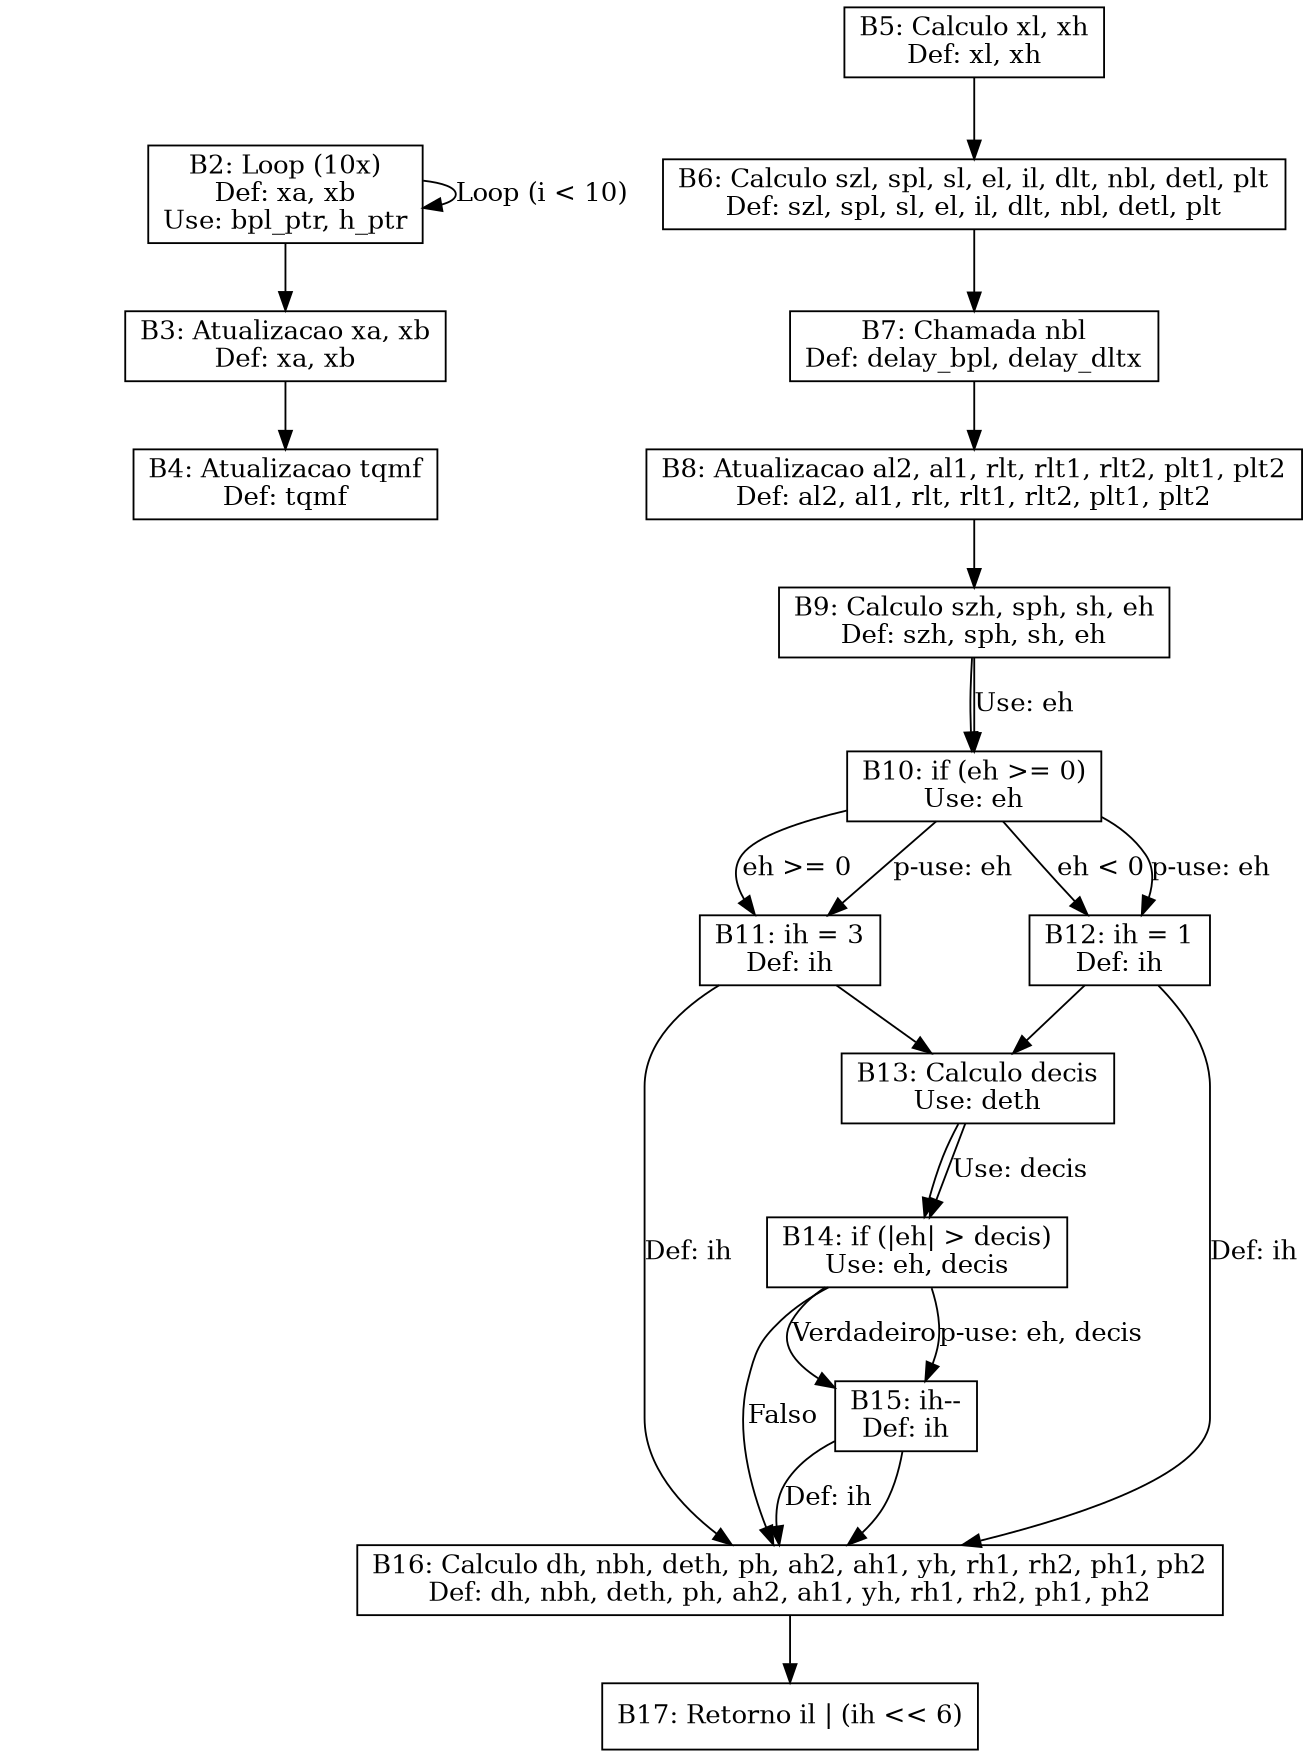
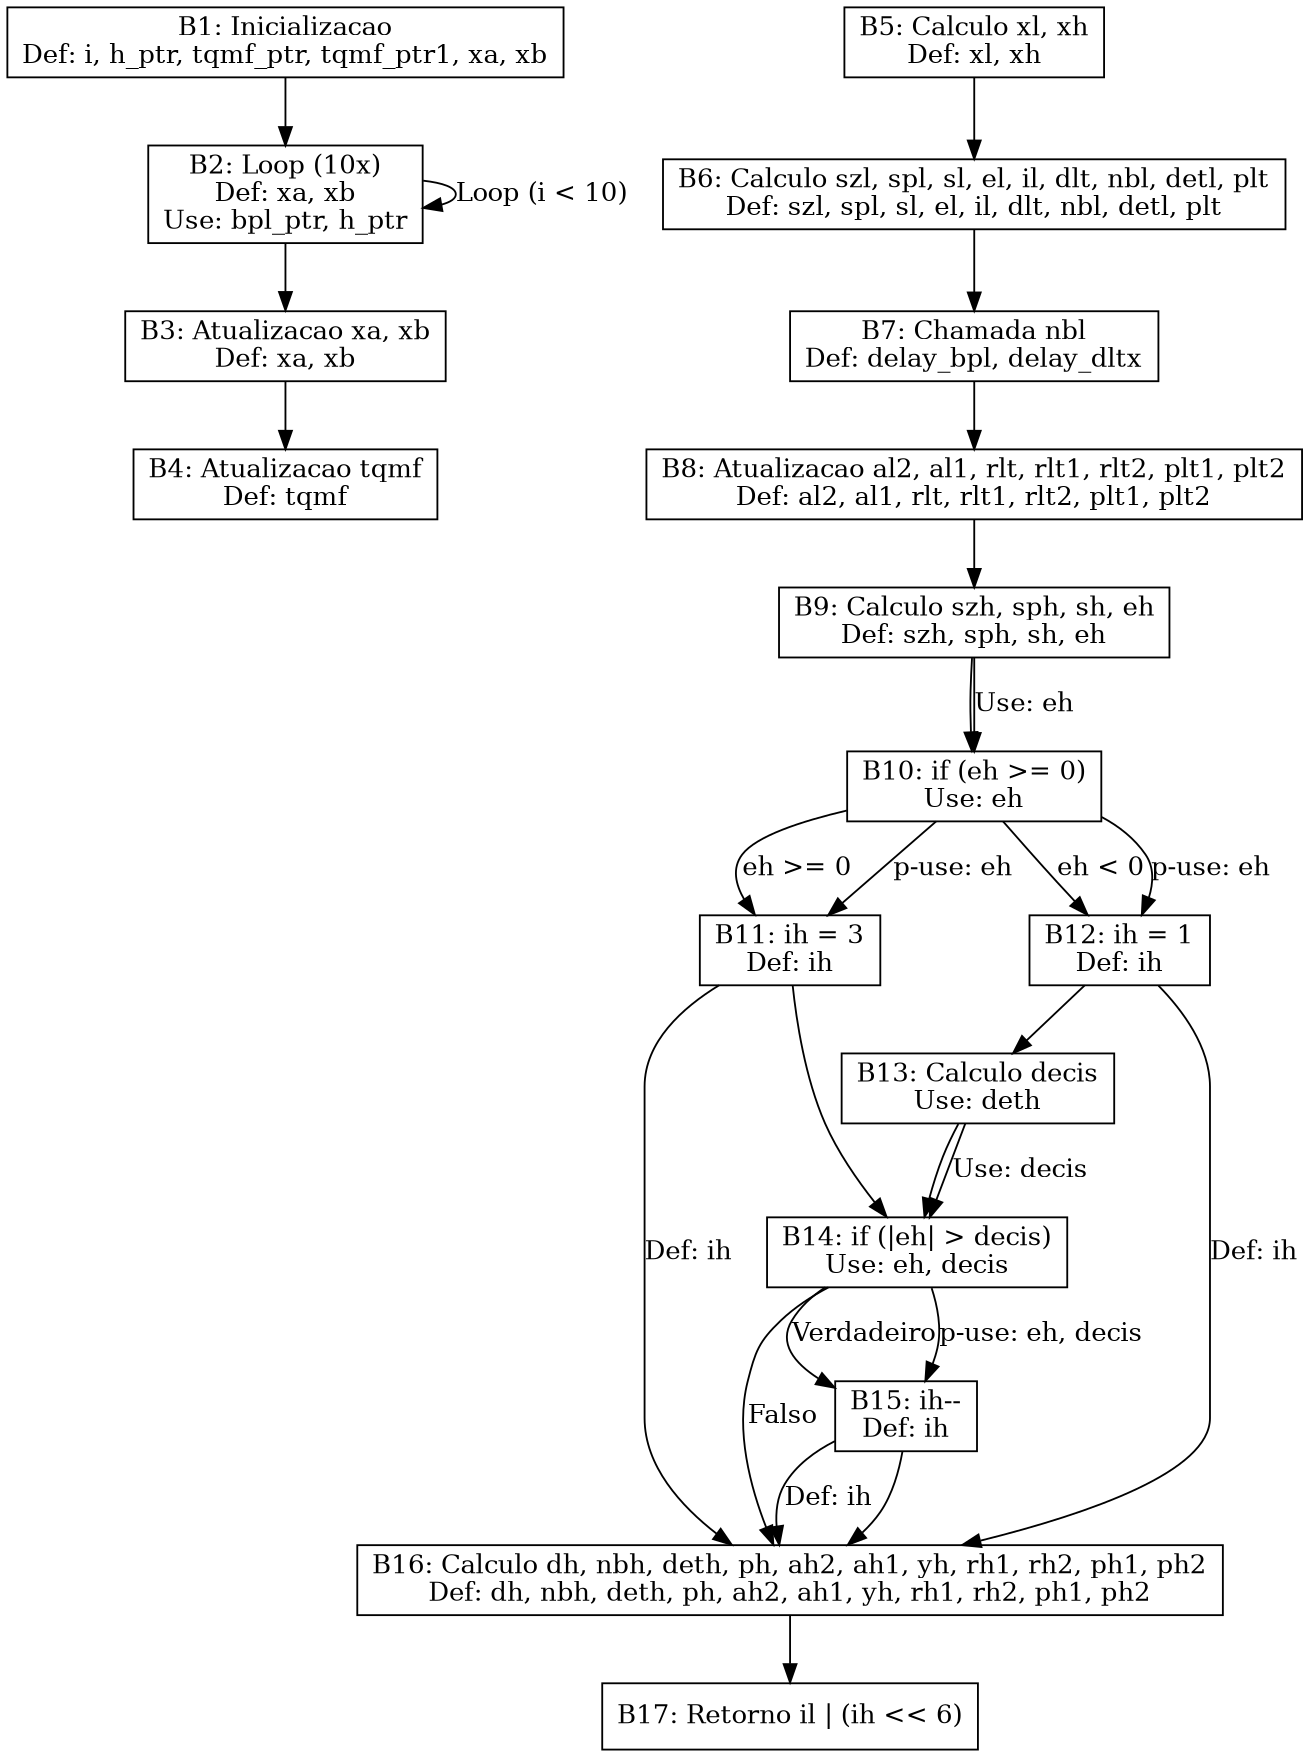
none -> (285, 42)
(876, 1014) -> (816, 1101)
